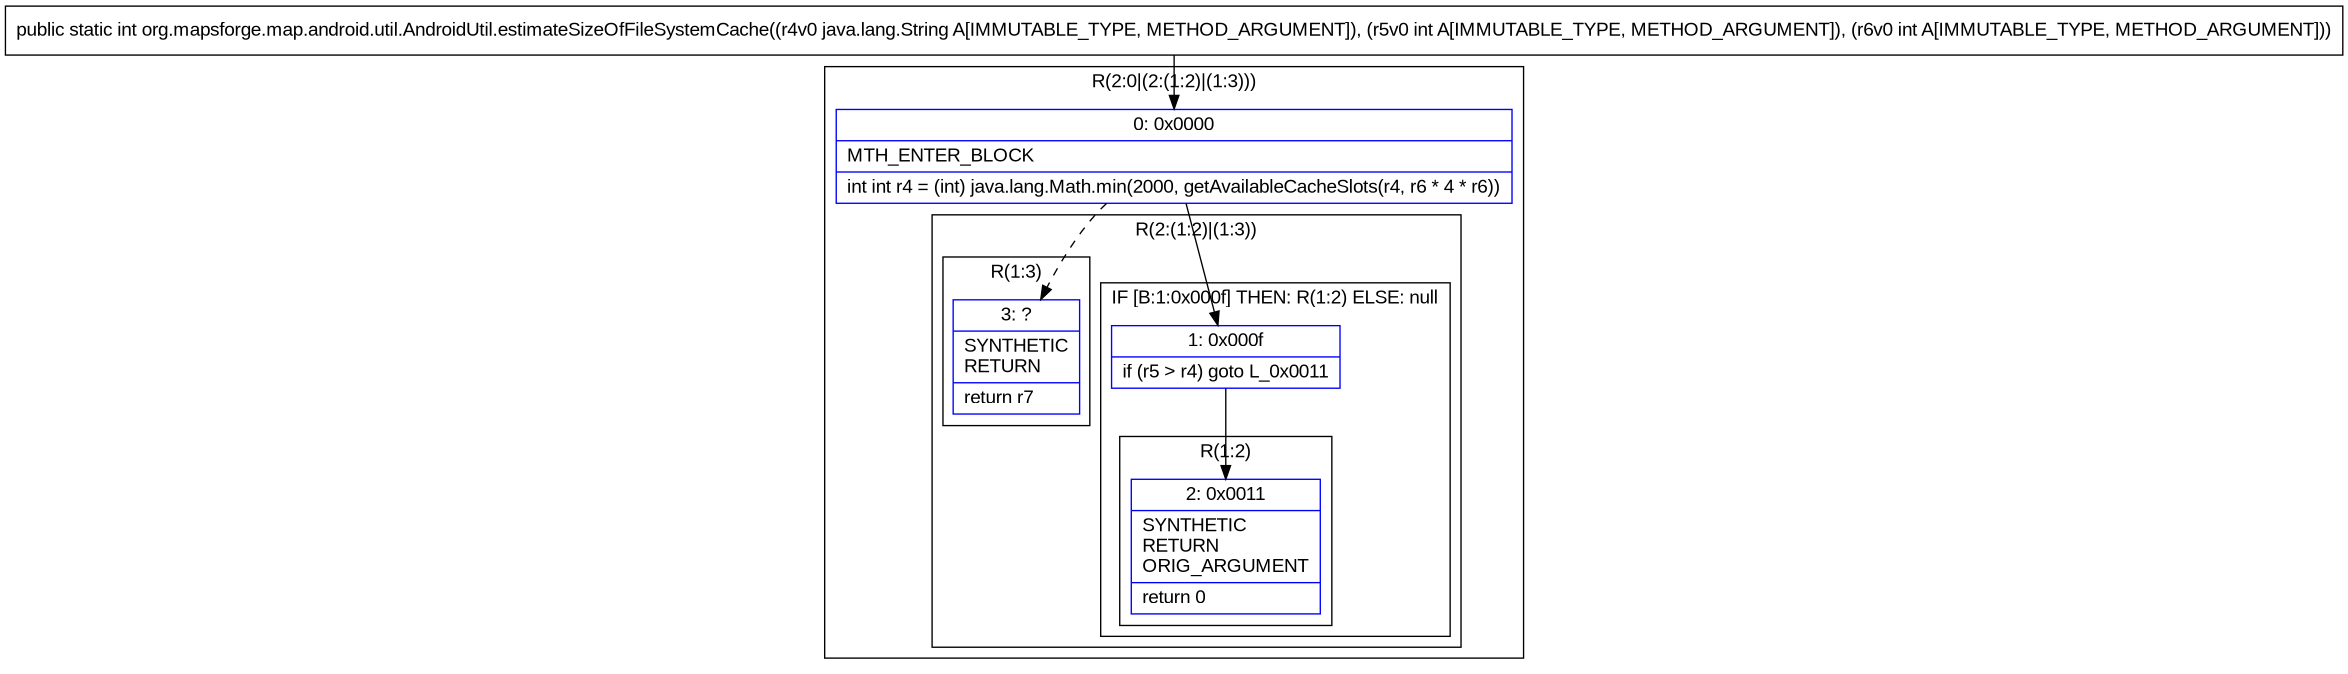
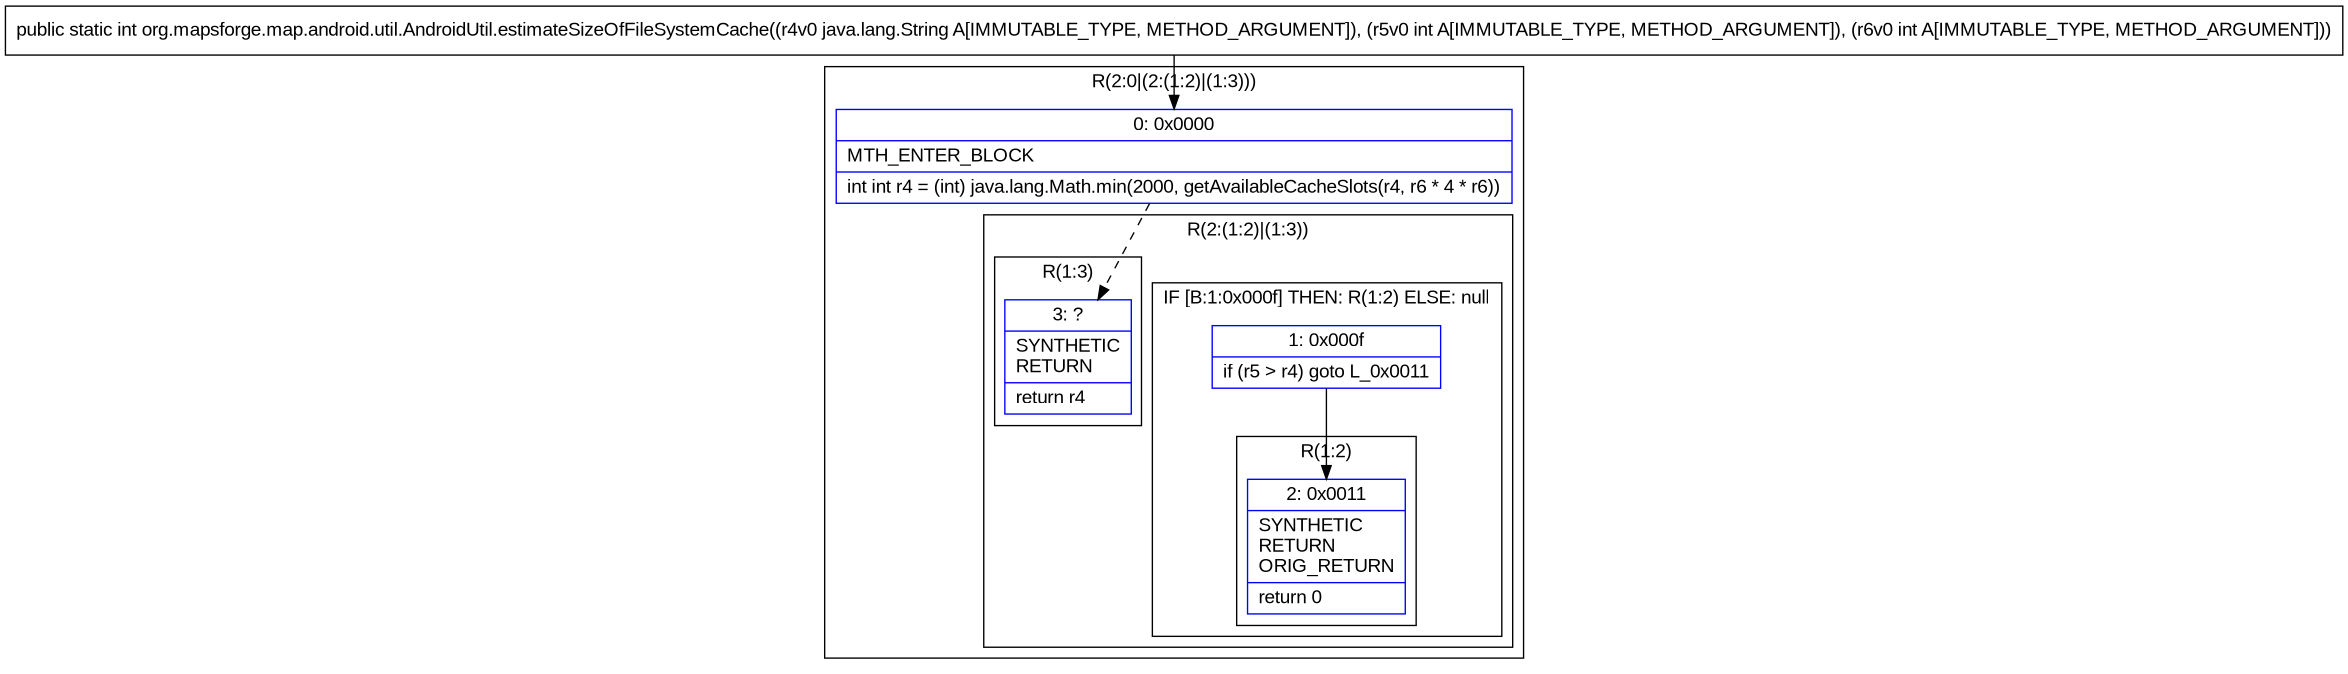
(1200, 258) -> none
(999, 398) -> (1051, 398)
(1226, 566) -> (1326, 566)
